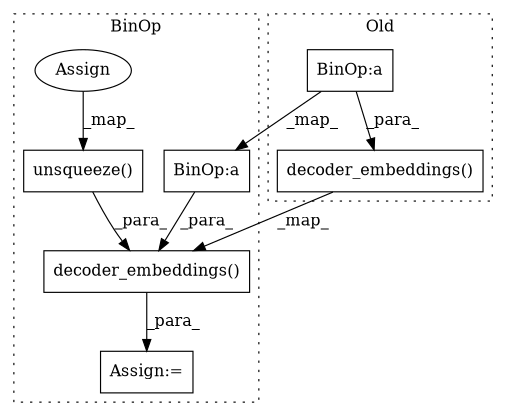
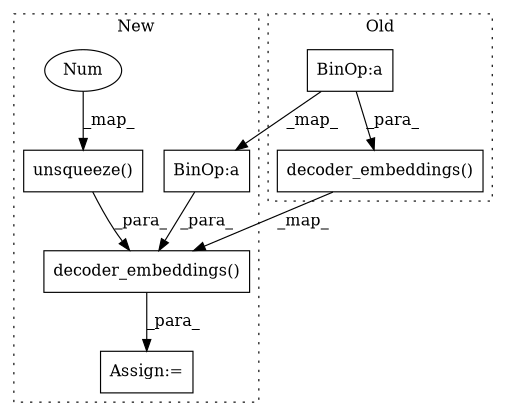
(136, 27) -> (136, 27)
(83, 70) -> (83, 70)
